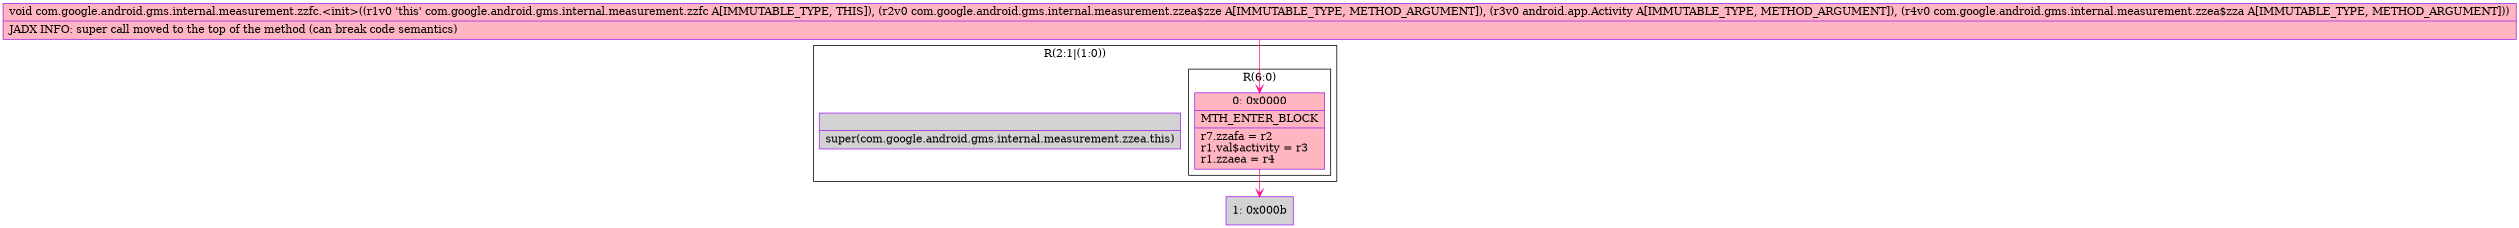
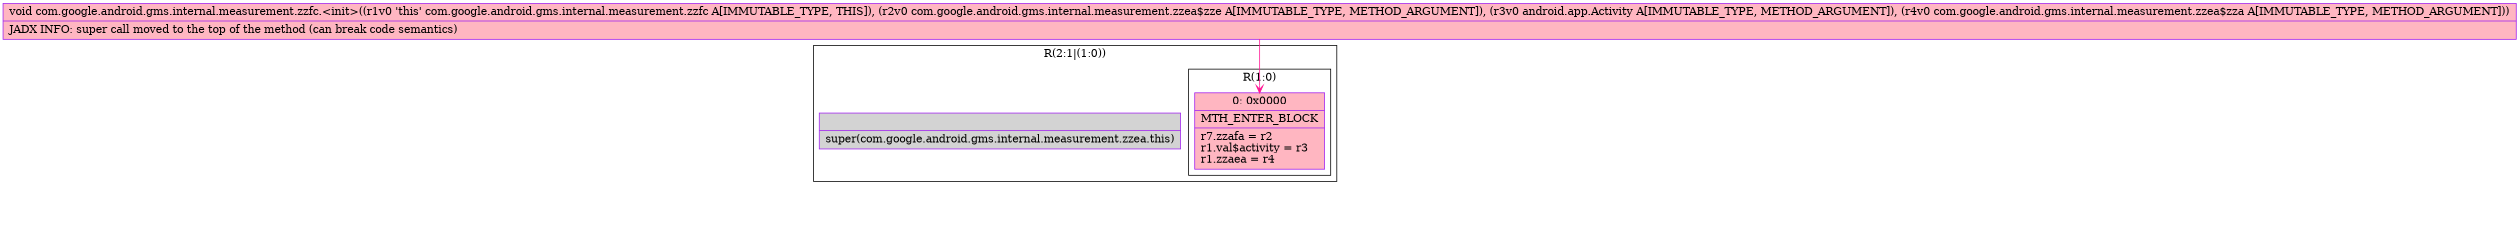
(1260, 78) -> (1260, 78)
(1260, 211) -> none
